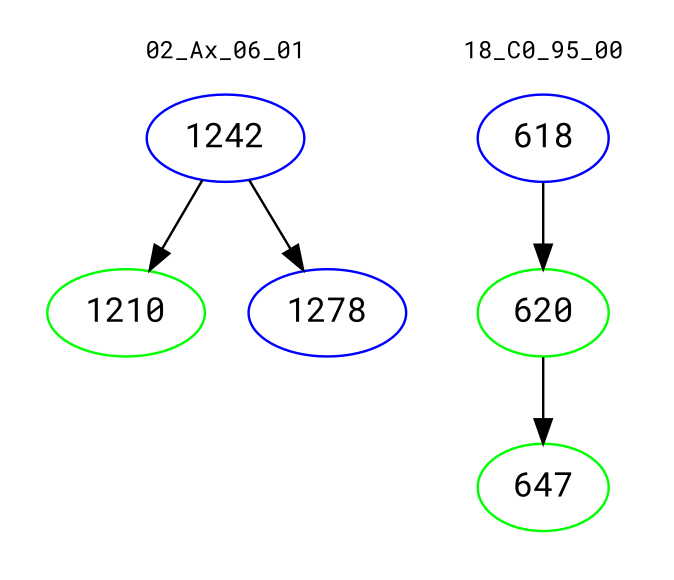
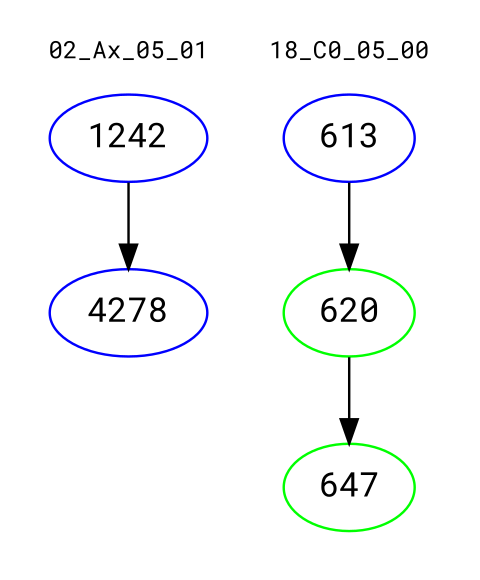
(227, 52) -> (130, 52)
(544, 52) -> (350, 52)
(543, 138) -> (349, 138)
(126, 313) -> none
(327, 313) -> (129, 313)
